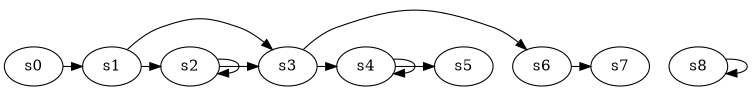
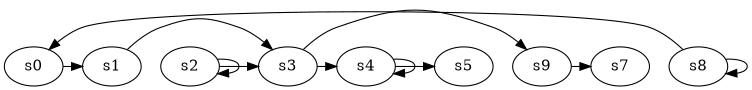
none -> (356, 12)
(145, 66) -> none
(542, 66) -> (542, 66)
